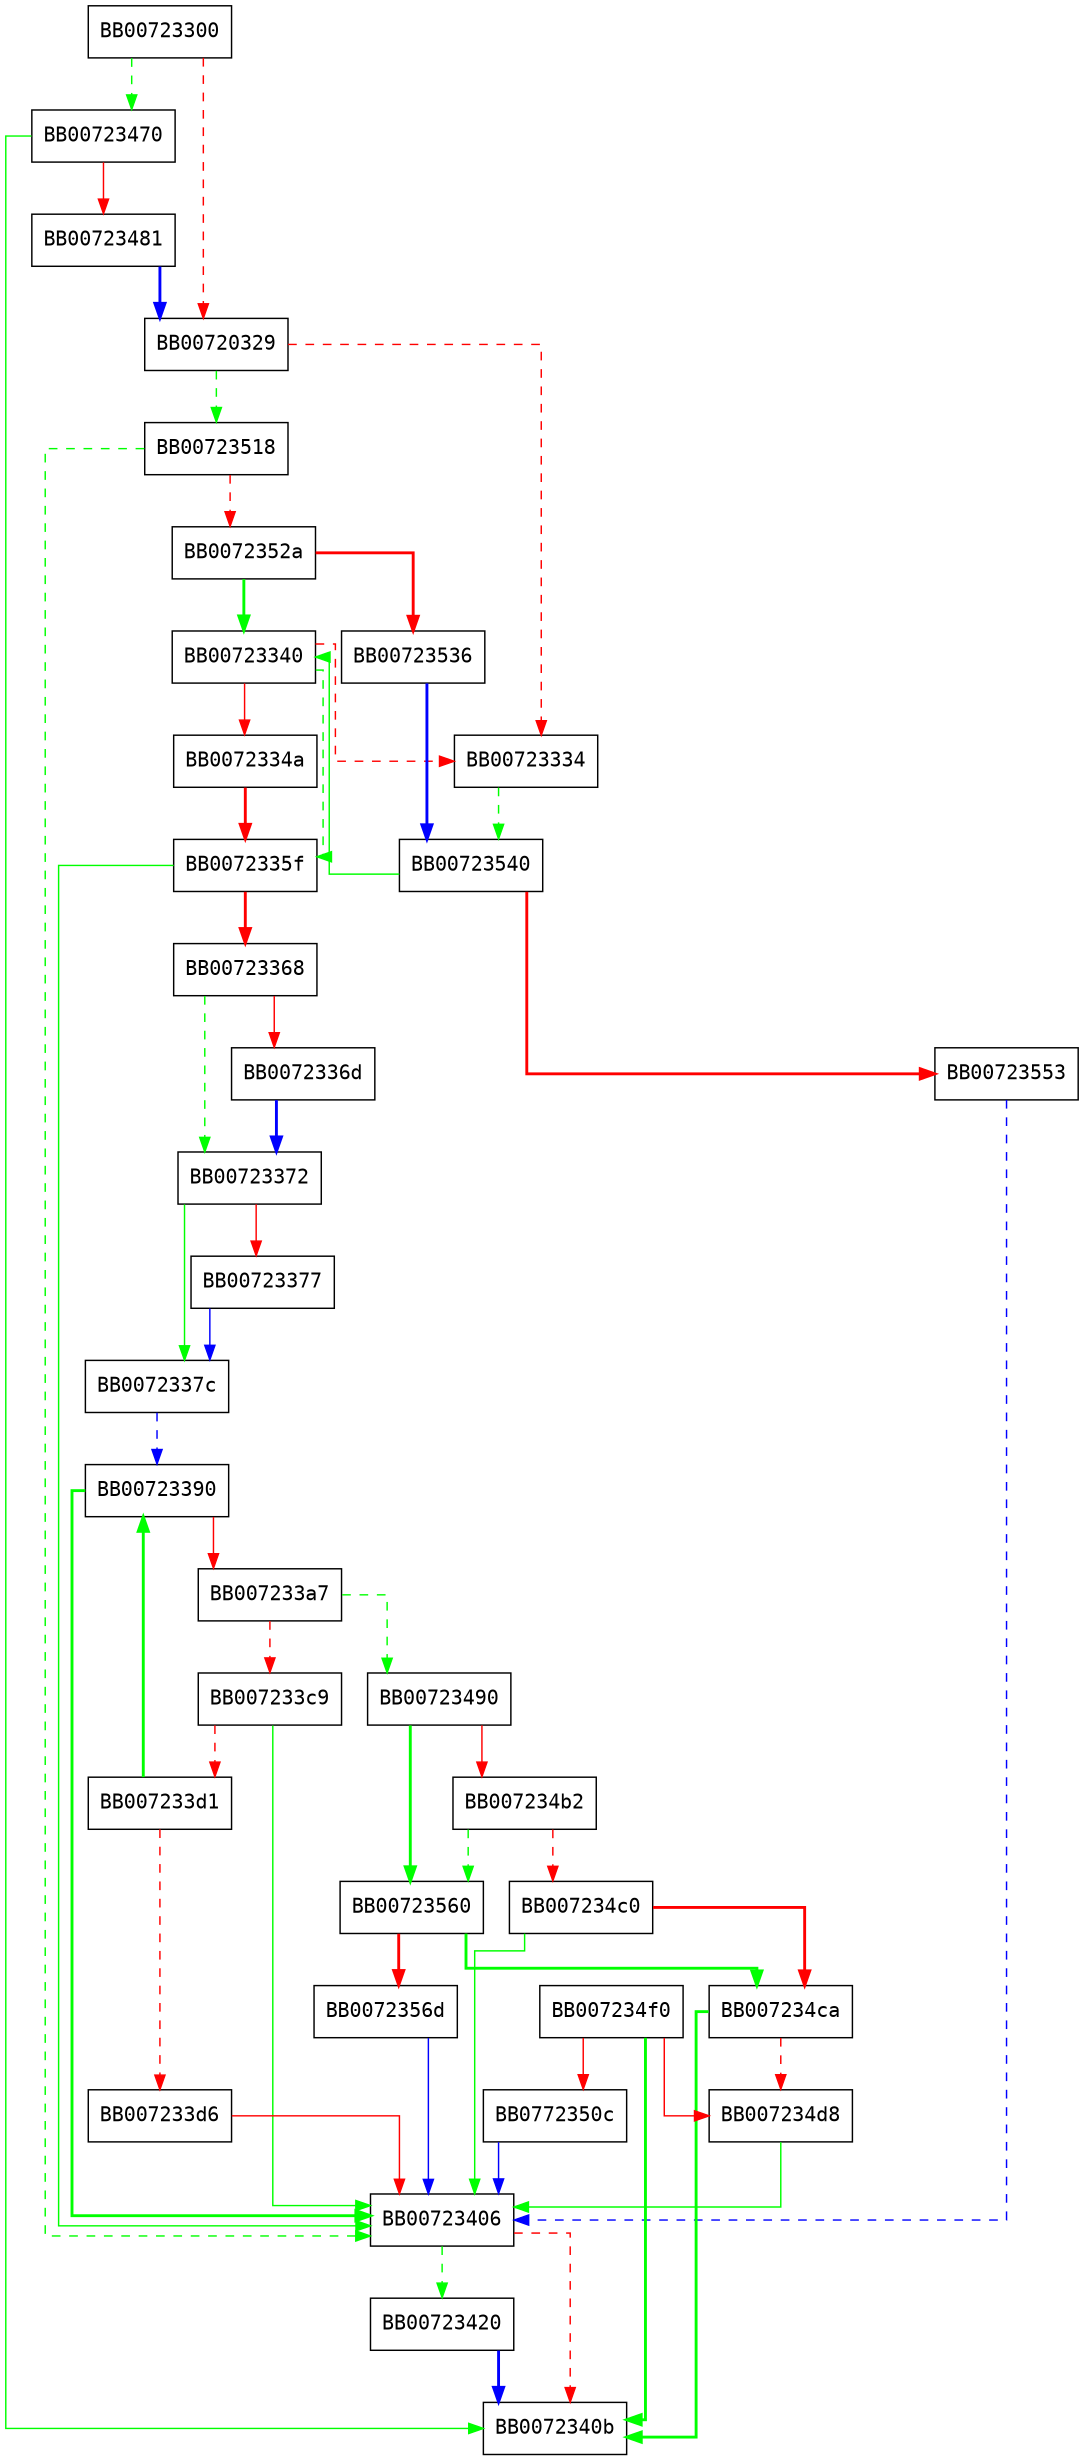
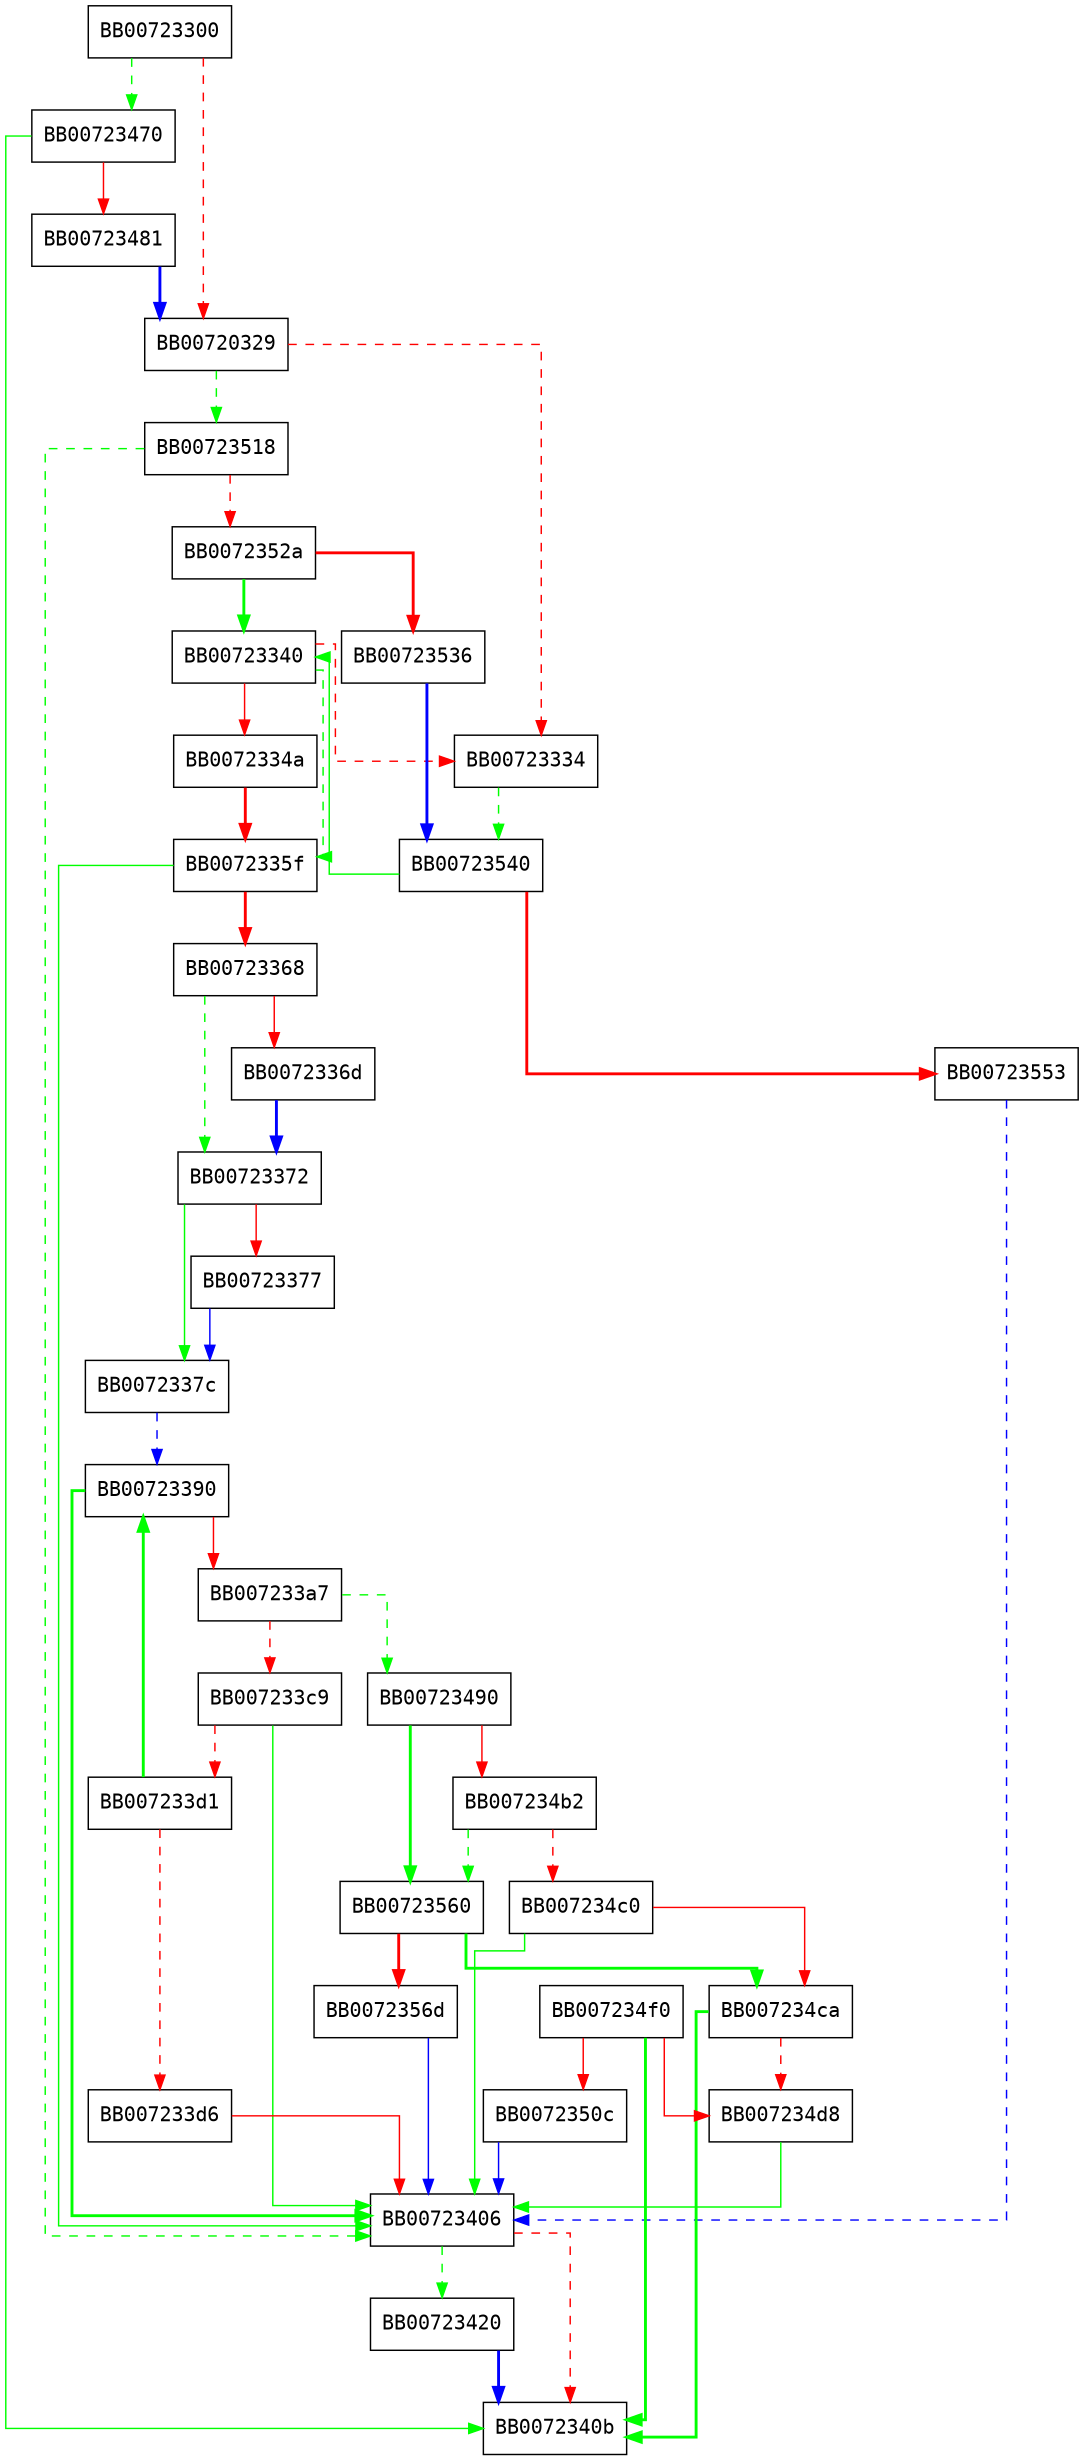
(761, 1907) -> (761, 1907)
(555, 2116) -> (555, 2116)
